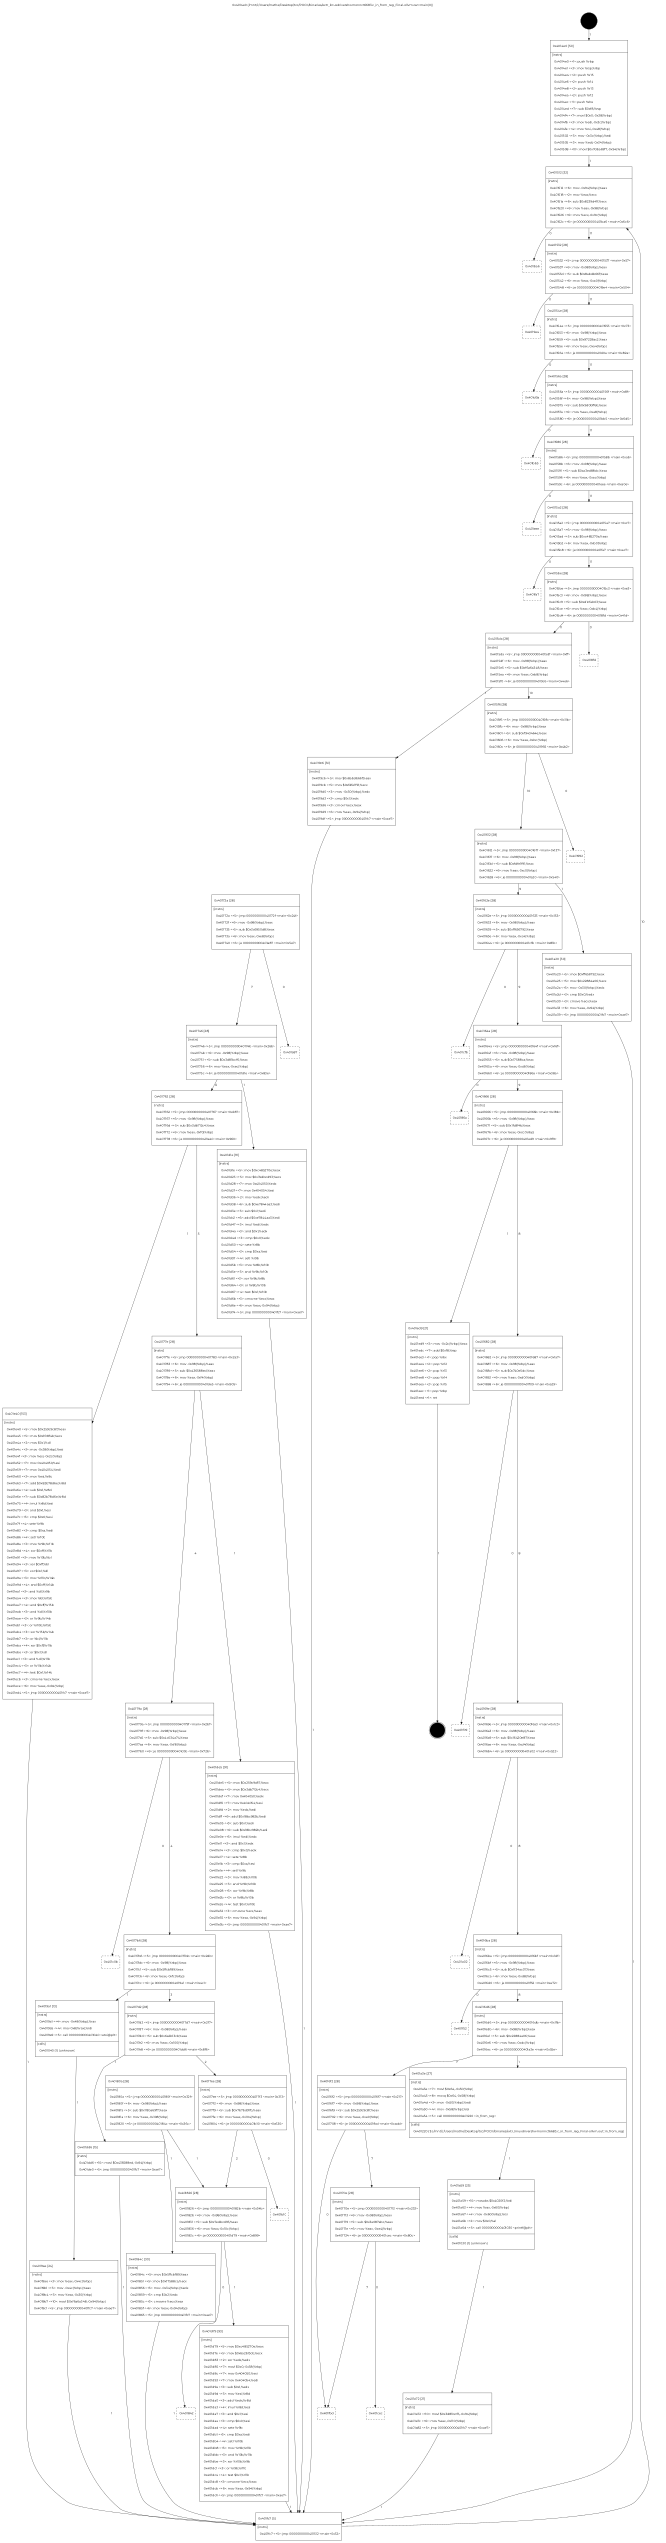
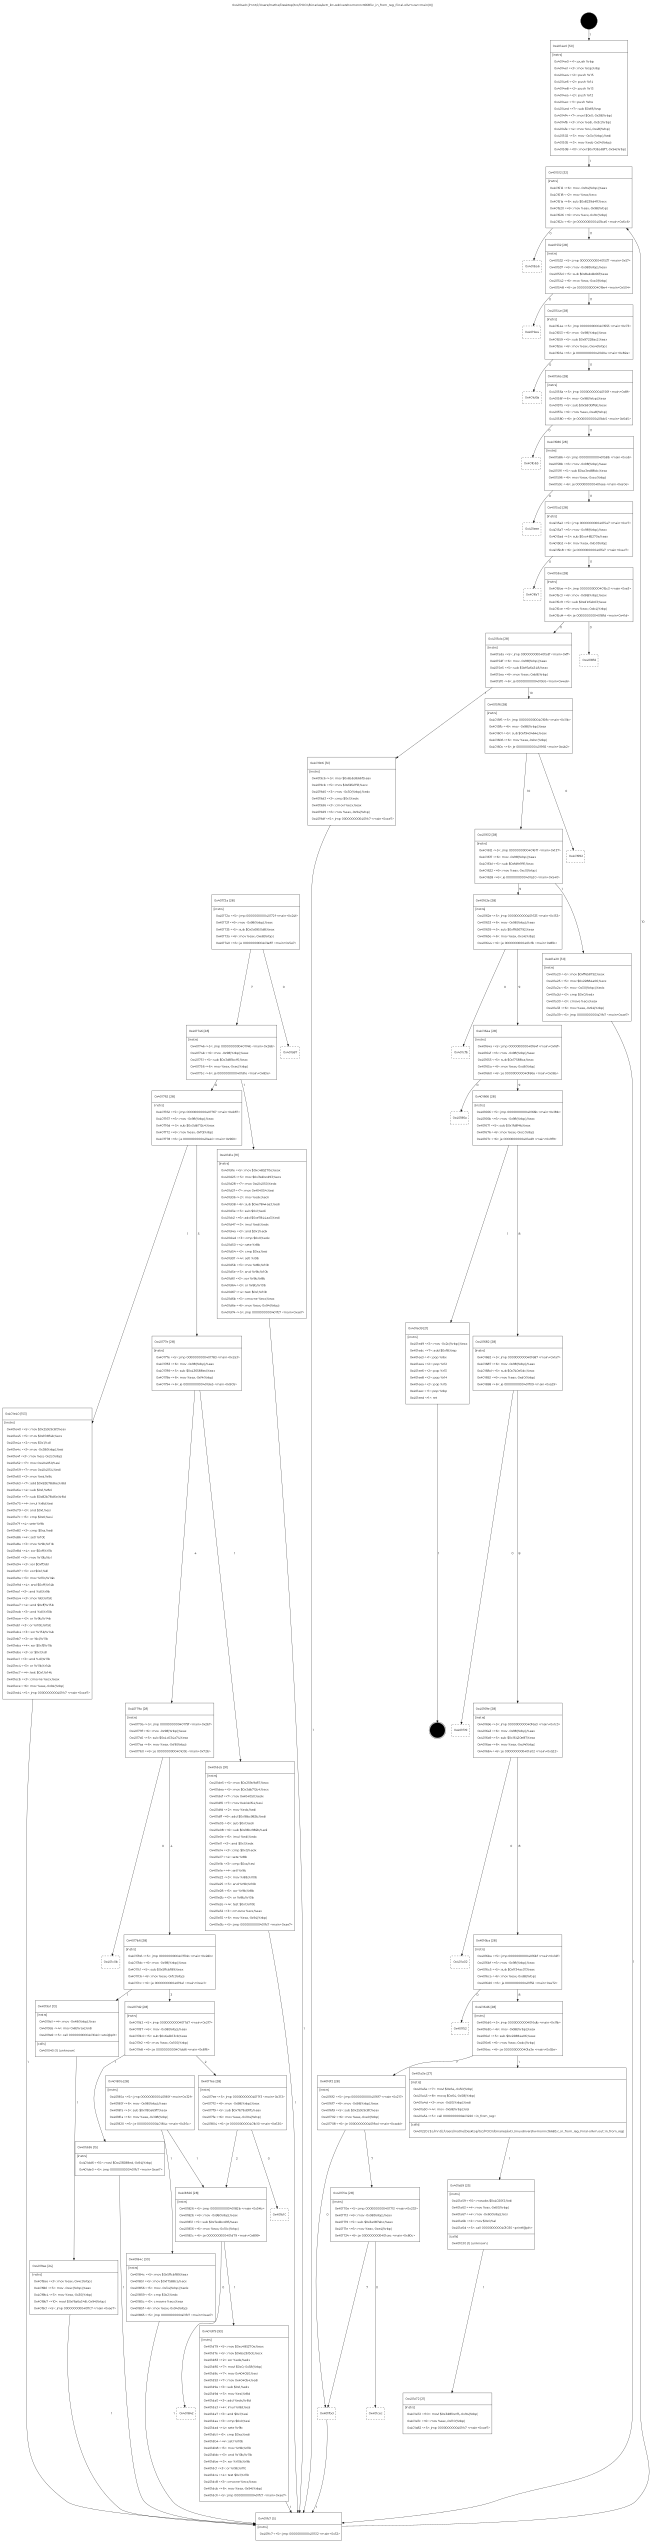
(401, 2489) -> (325, 2466)
